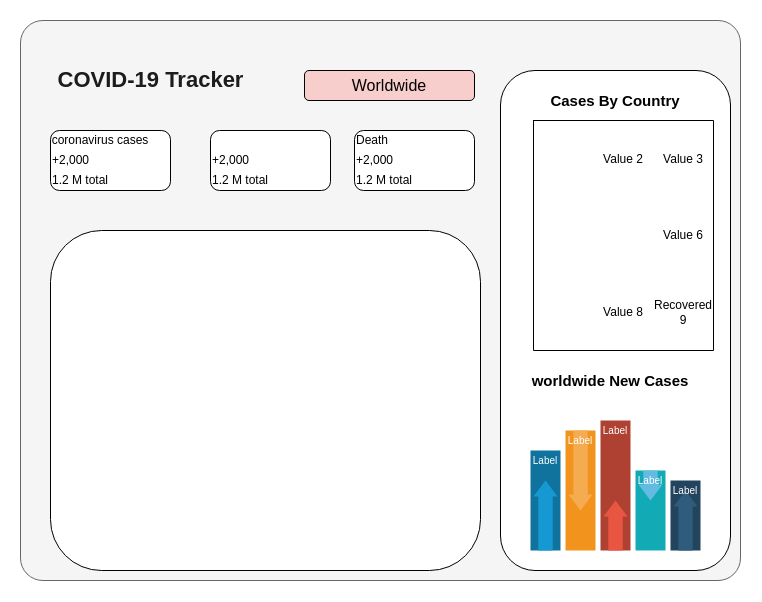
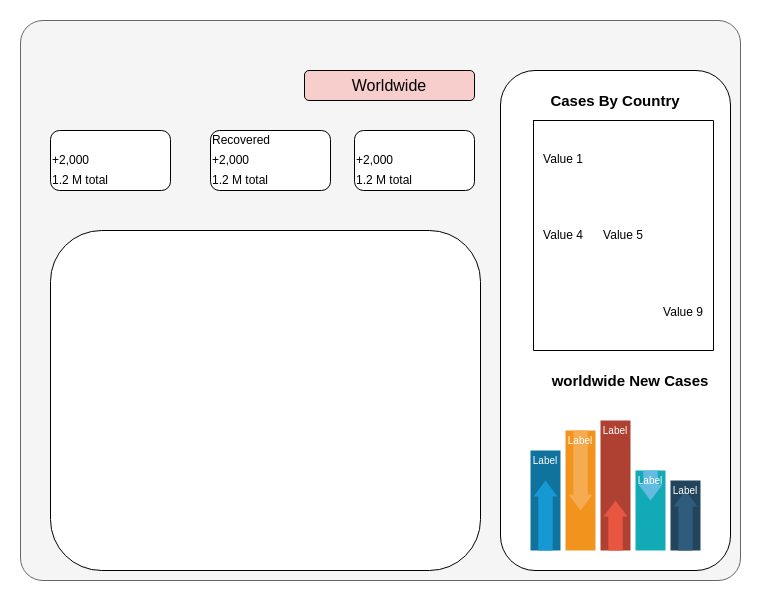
(151, 81) -> none
(101, 141) -> none
none -> (261, 141)
(405, 141) -> none
none -> (564, 159)
(624, 159) -> none
(684, 159) -> none
none -> (564, 236)
none -> (624, 236)
(684, 236) -> none
(624, 312) -> none
(684, 313) -> (684, 313)
(611, 381) -> (631, 381)
